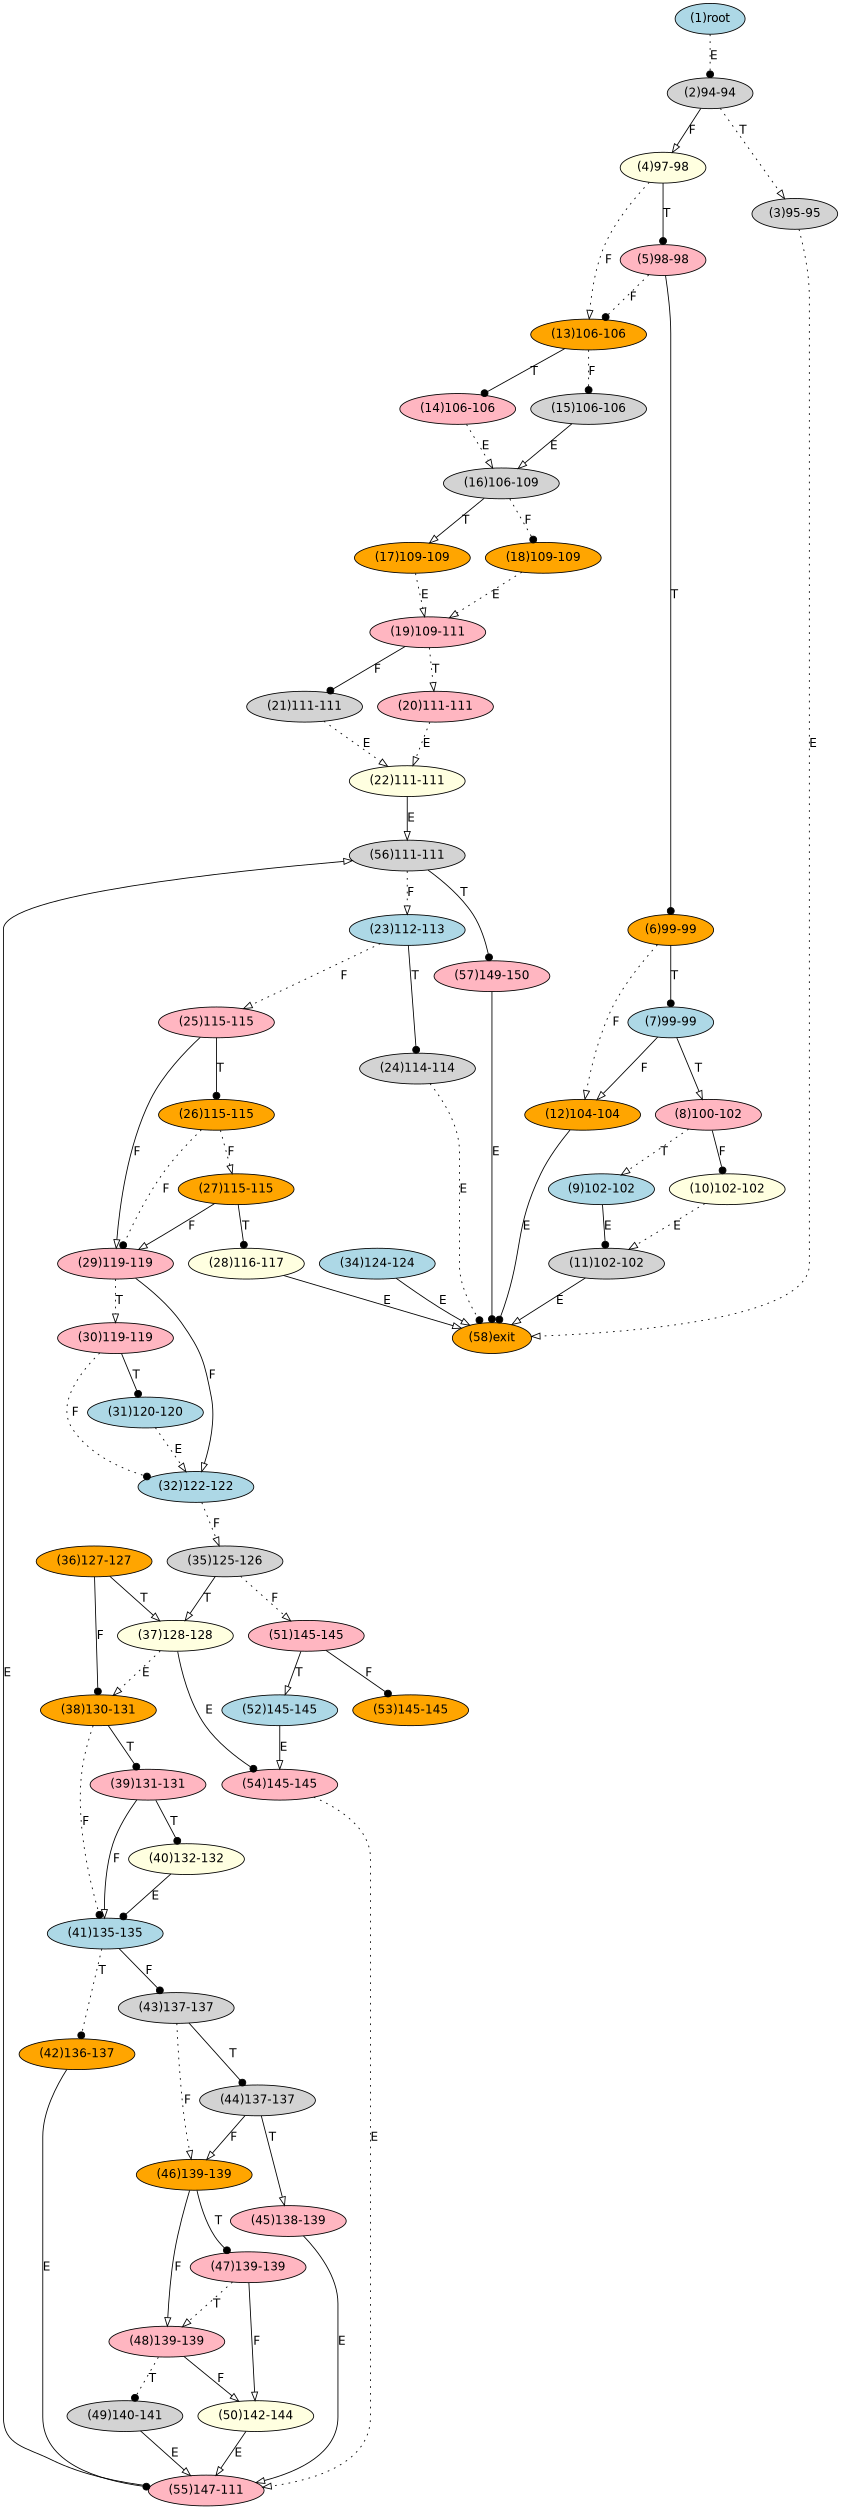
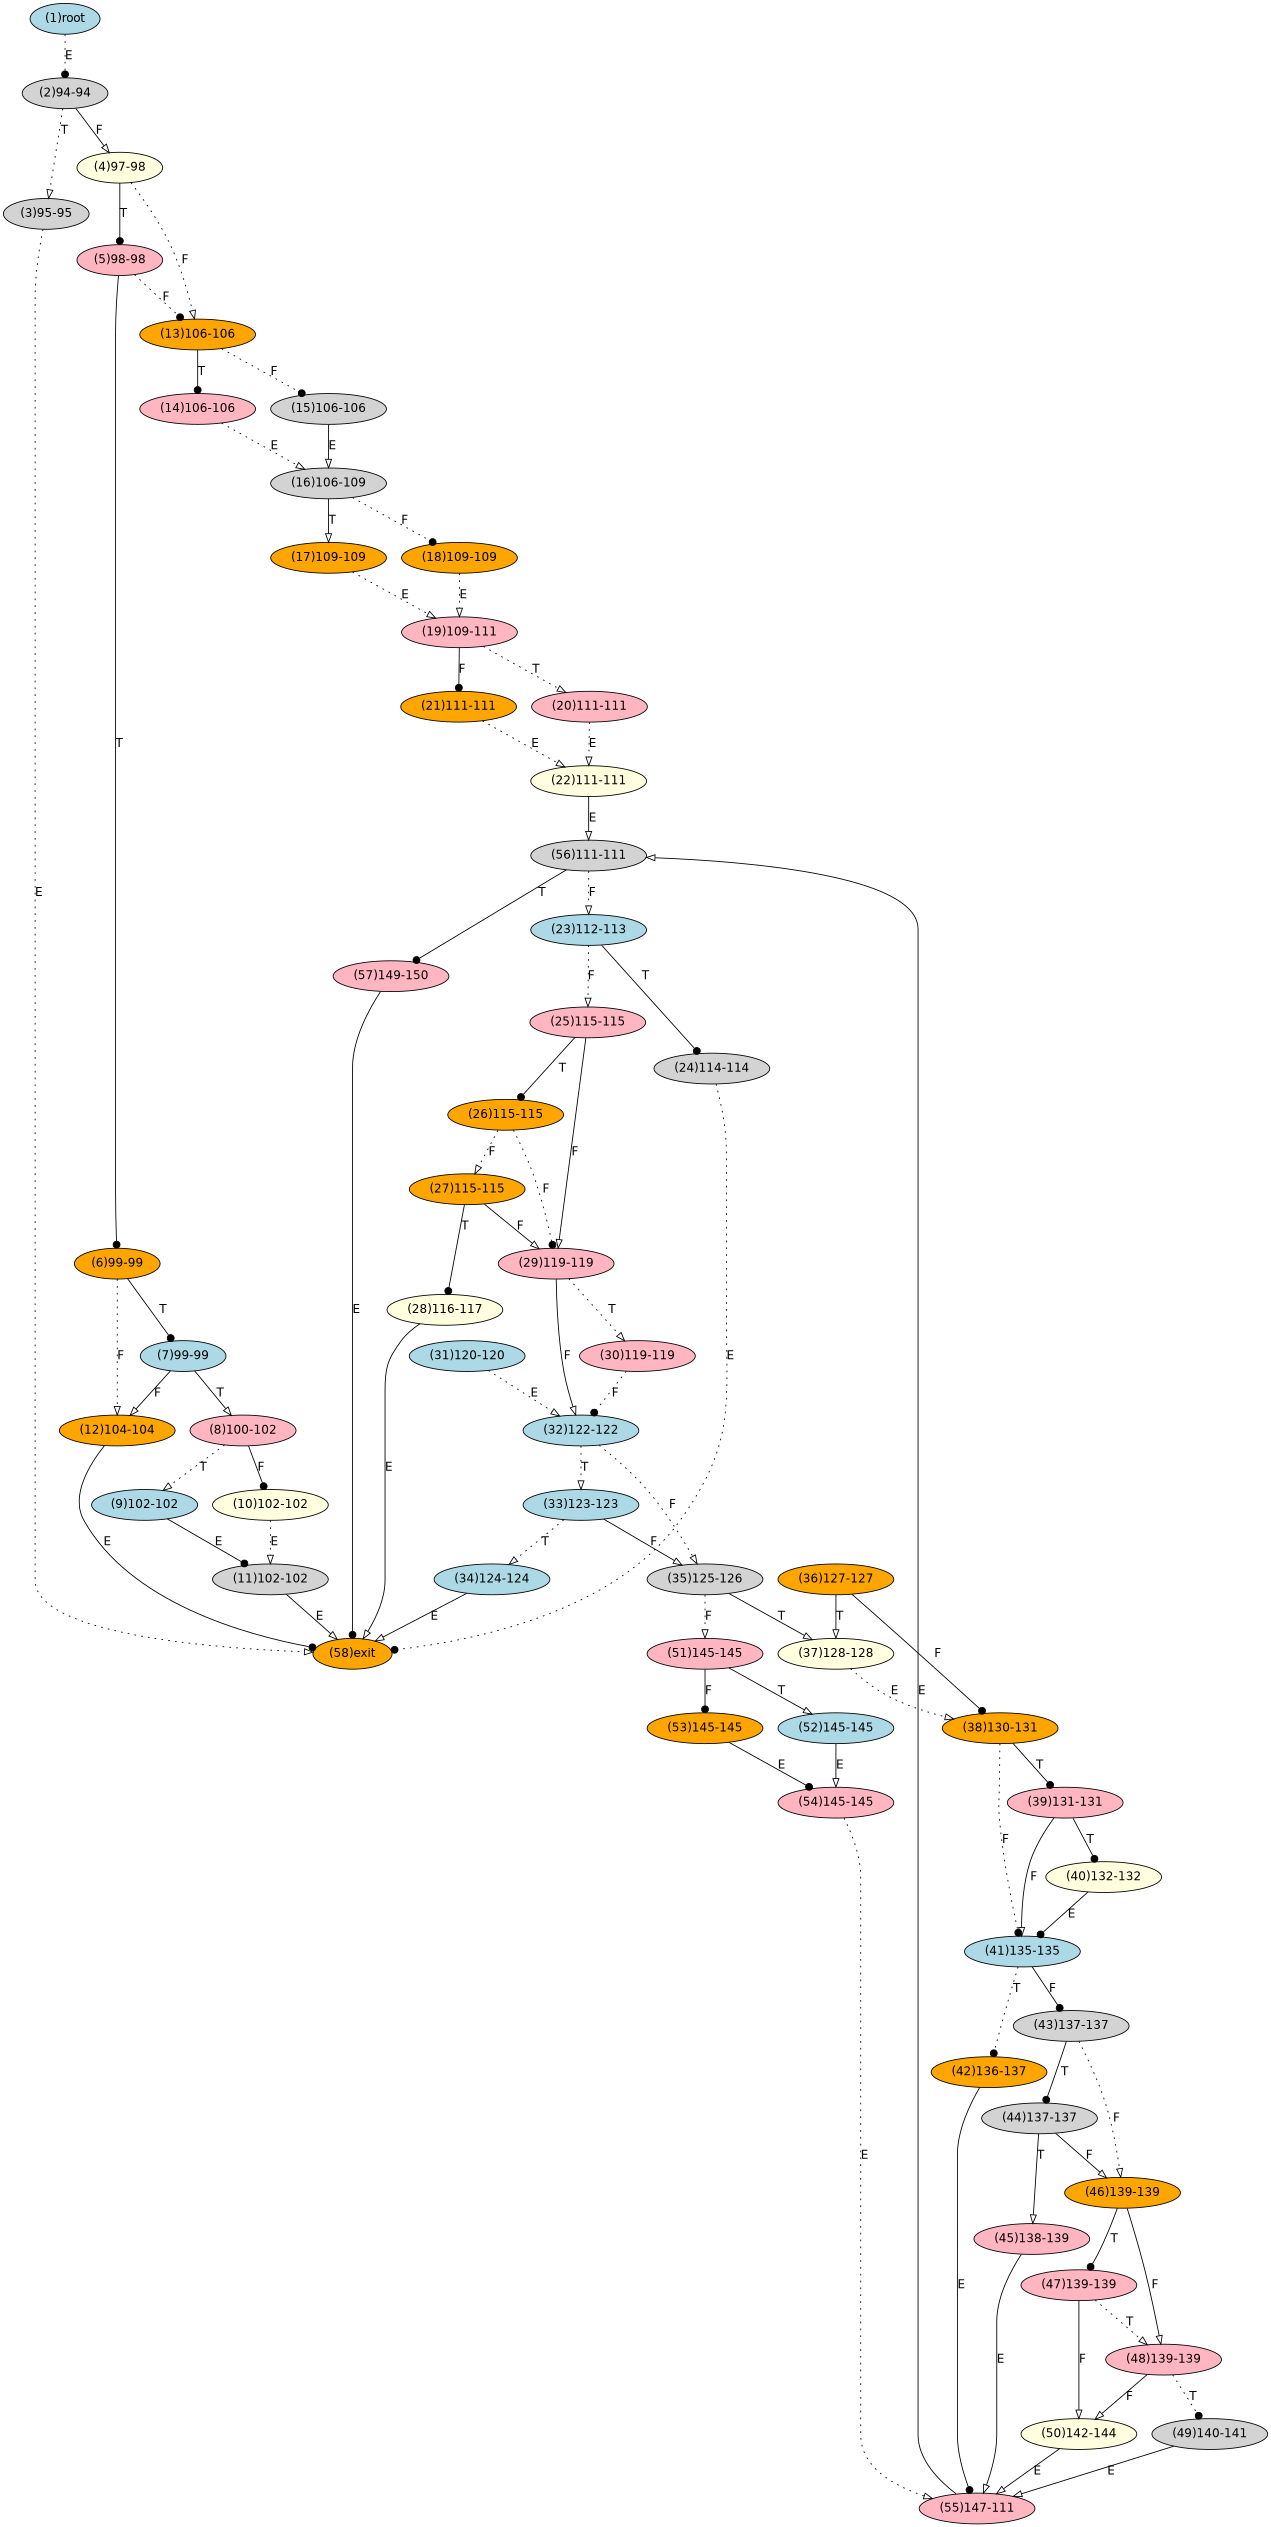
(305, 707) -> (459, 707)
(129, 1372) -> none
none -> (581, 1505)
(200, 1718) -> (768, 1764)
